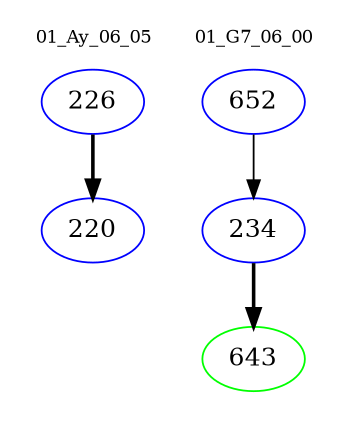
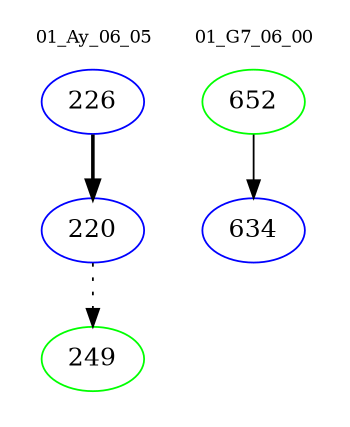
(254, 102) -> (254, 102)
(254, 230) -> (254, 230)
none -> (93, 359)
(254, 359) -> none
